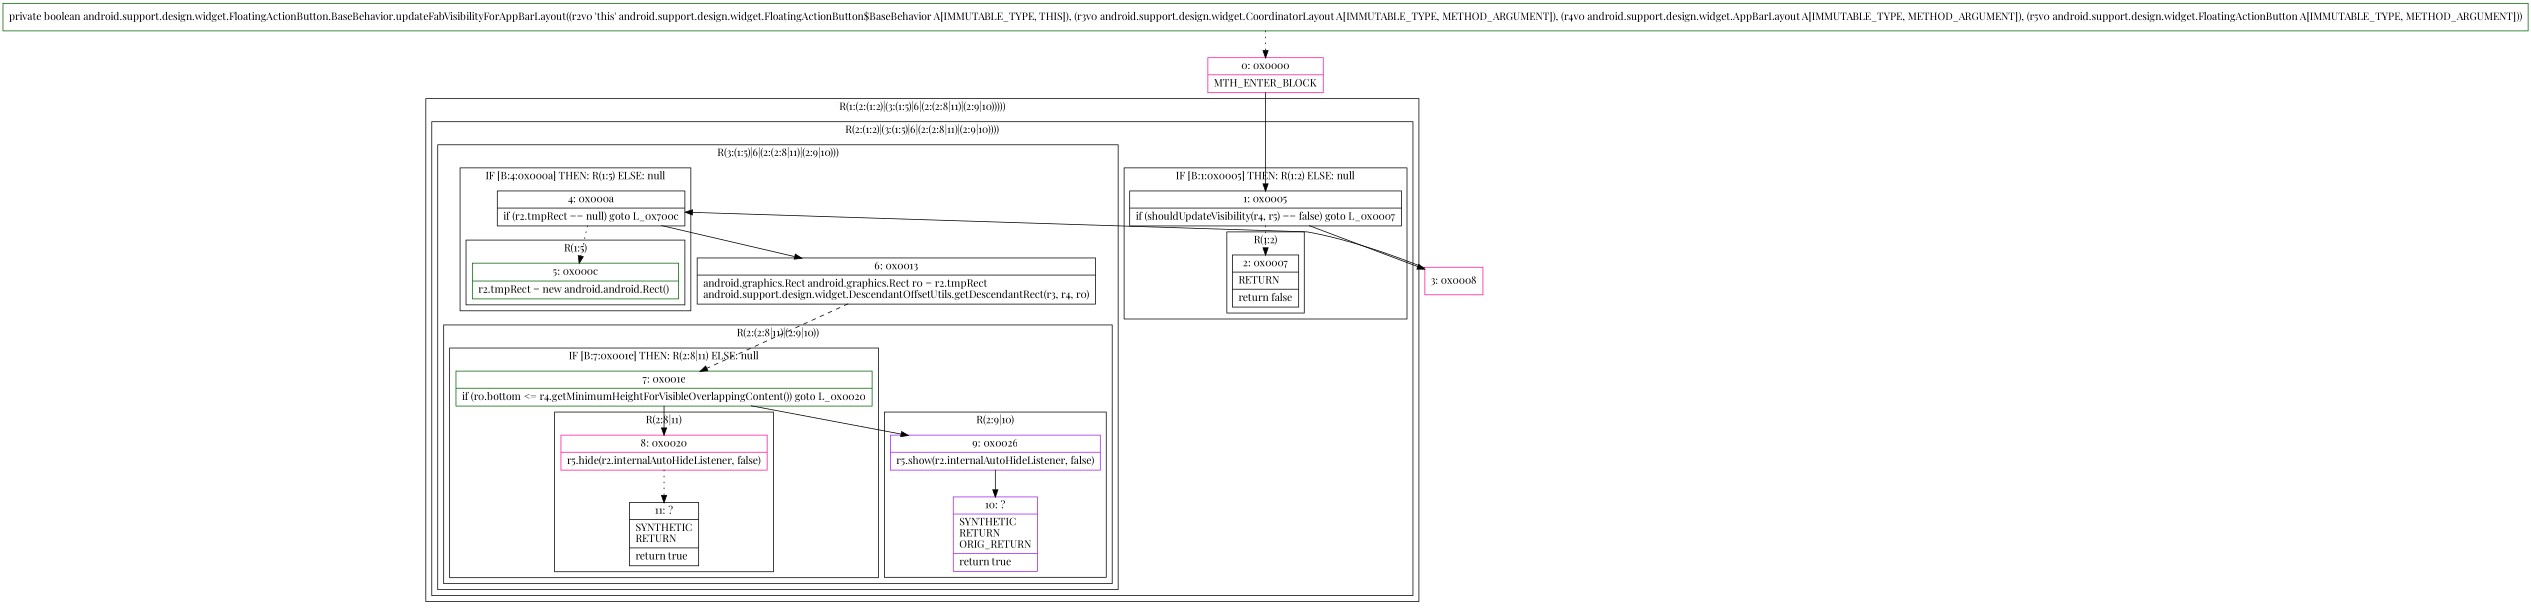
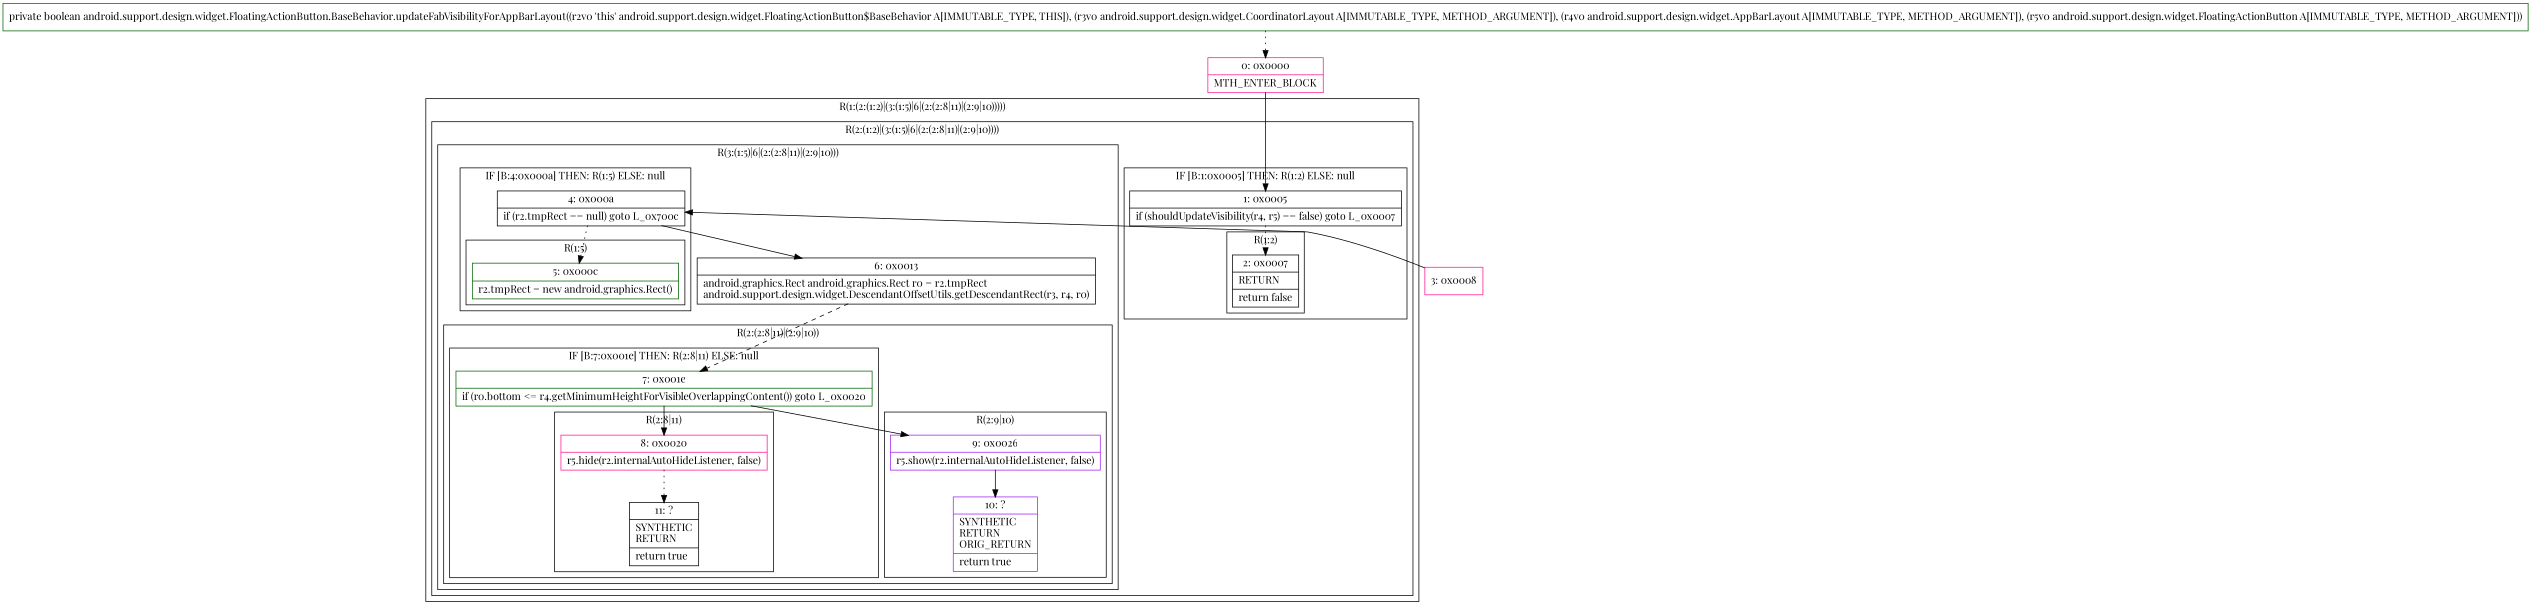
(1363, 246) -> none
(574, 290) -> (575, 290)
